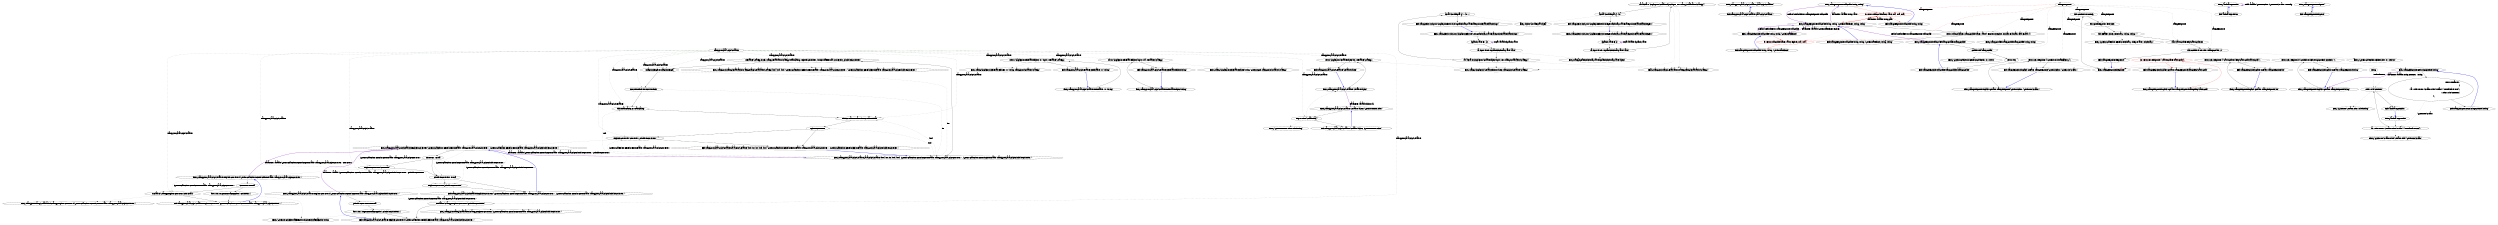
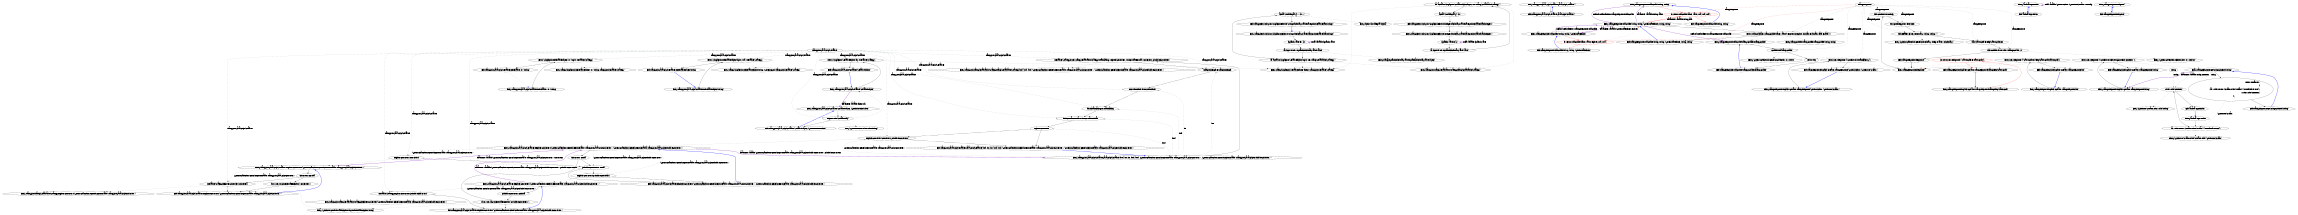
(2379, 75) -> (2176, 75)
(1087, 79) -> (518, 79)
(406, 162) -> (504, 174)
